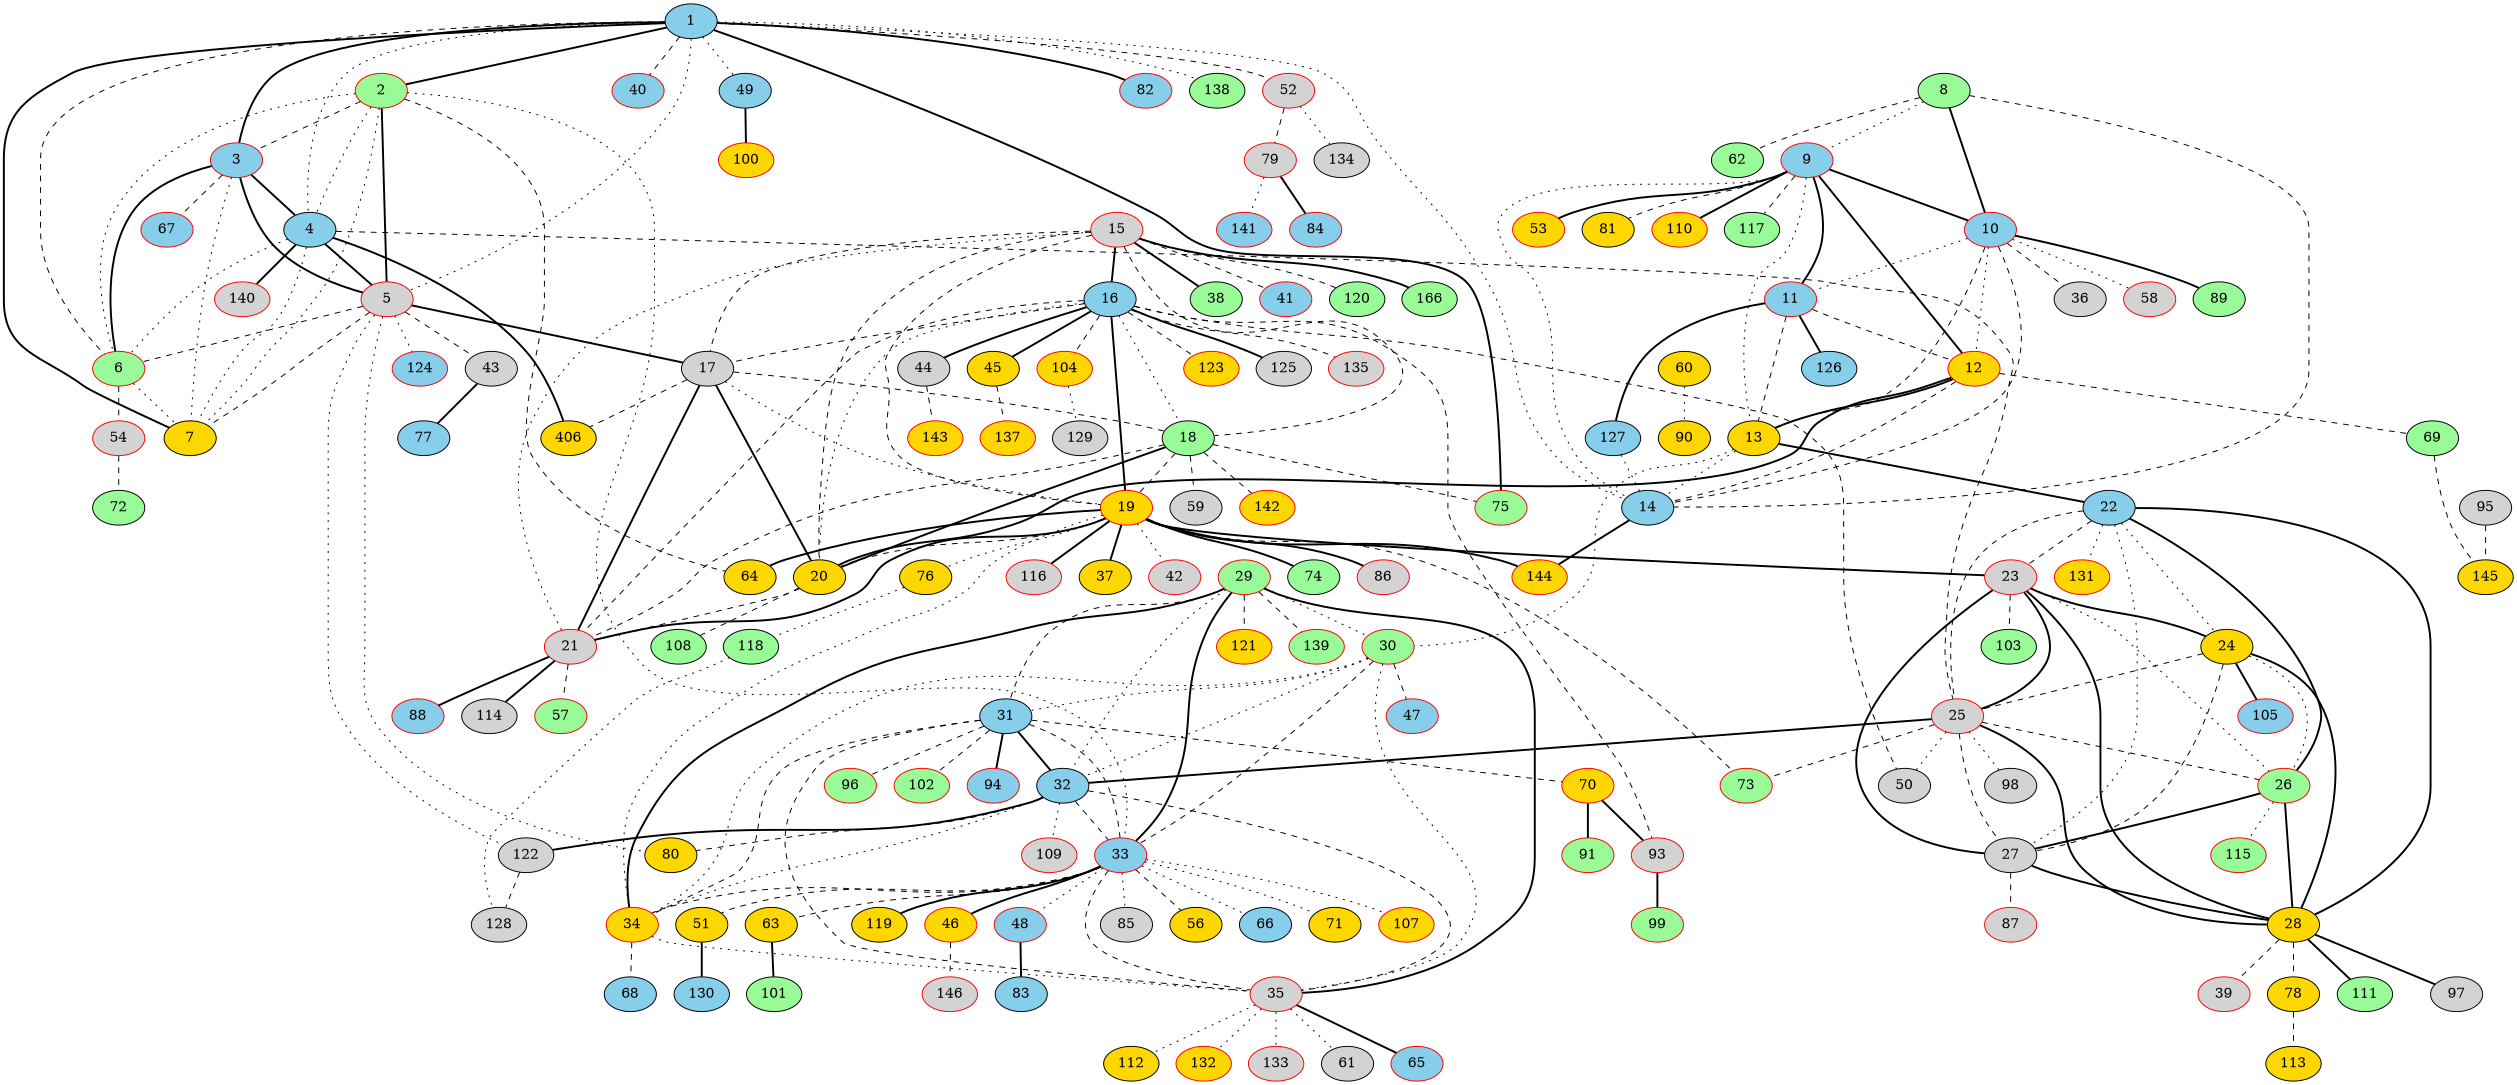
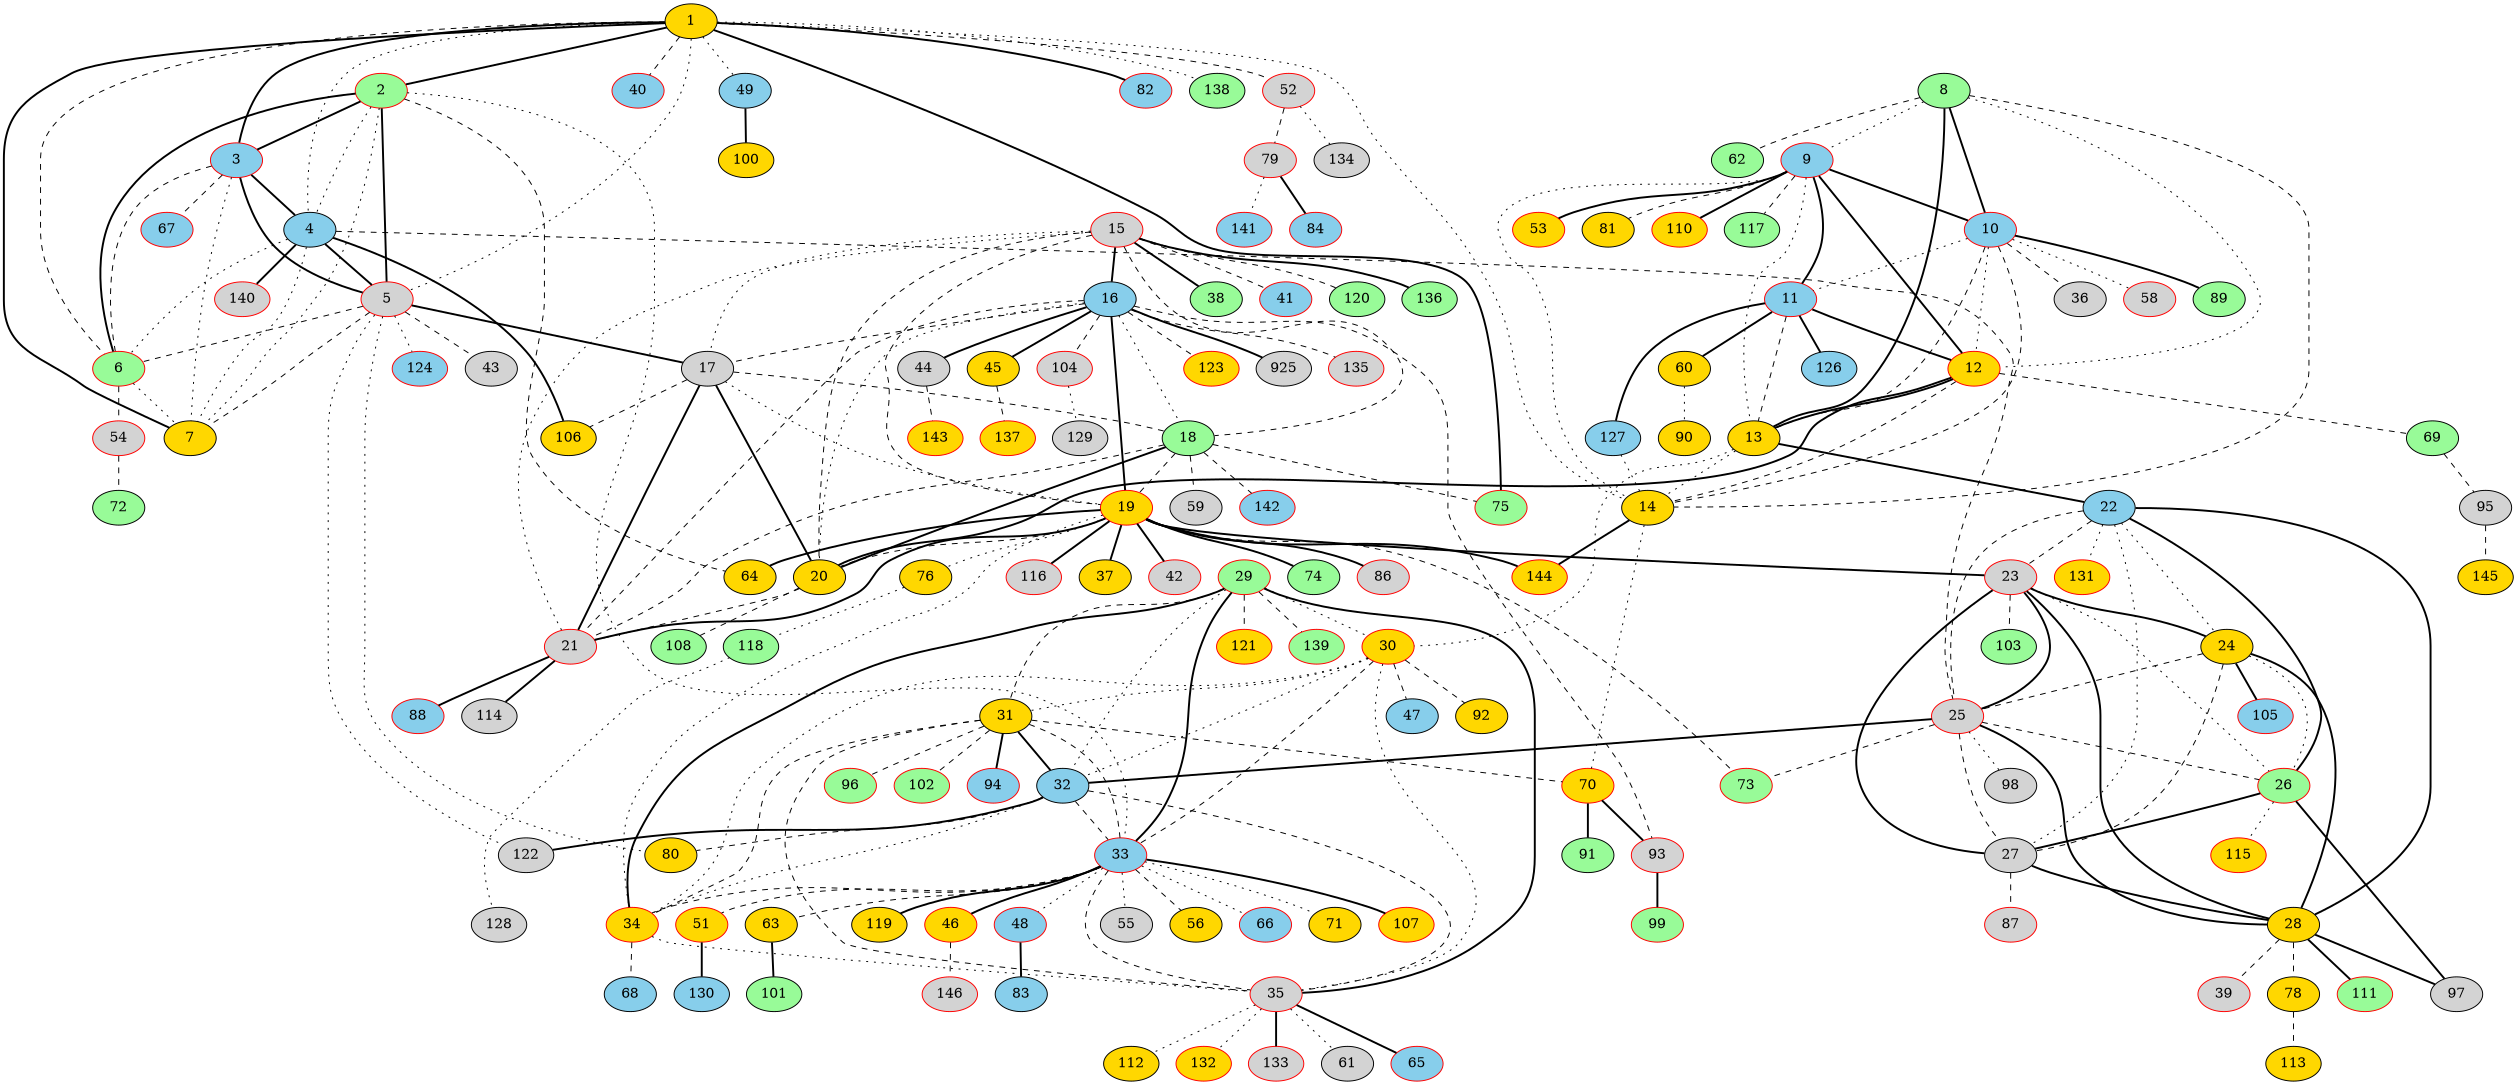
(691, 21) -> (691, 21)
(309, 125) -> (309, 125)
(746, 160) -> (746, 160)
(159, 162) -> (159, 162)
(121, 234) -> (121, 234)
(876, 246) -> (876, 246)
none -> (2240, 262)
(1430, 299) -> (1430, 299)
none -> (1913, 303)
none -> (1737, 334)
(1881, 336) -> (1881, 336)
(1065, 369) -> (1065, 369)
(1284, 369) -> (1284, 369)
(424, 438) -> none
(569, 438) -> (569, 438)
(1267, 508) -> (1267, 508)
(1648, 508) -> (1648, 508)
(2446, 512) -> (2459, 473)
(1151, 542) -> (1151, 542)
(1388, 647) -> (1388, 647)
none -> (1618, 647)
(561, 716) -> none
(1006, 716) -> (1006, 716)
(1412, 716) -> (1412, 716)
none -> (1482, 716)
(1904, 786) -> none
(1049, 855) -> none
(1588, 855) -> (1588, 855)
(2238, 855) -> (2238, 855)
(2289, 855) -> (2370, 890)
(1267, 881) -> (1267, 881)
(513, 890) -> none
(702, 925) -> (702, 925)
(1126, 925) -> (1126, 925)
(1265, 925) -> (1265, 925)
(2365, 994) -> (2365, 994)
(1276, 1029) -> (1276, 1029)
